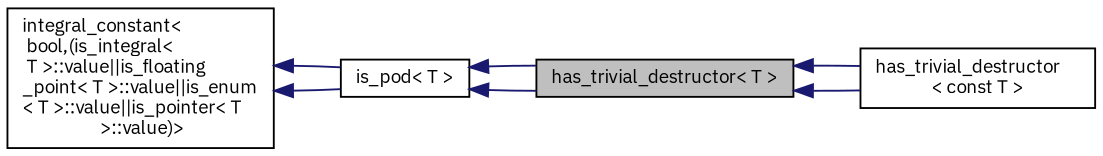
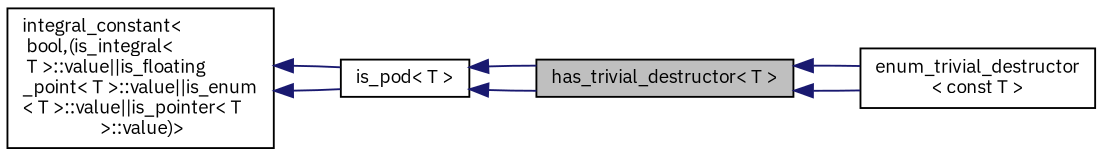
(978, 78) -> (978, 78)
